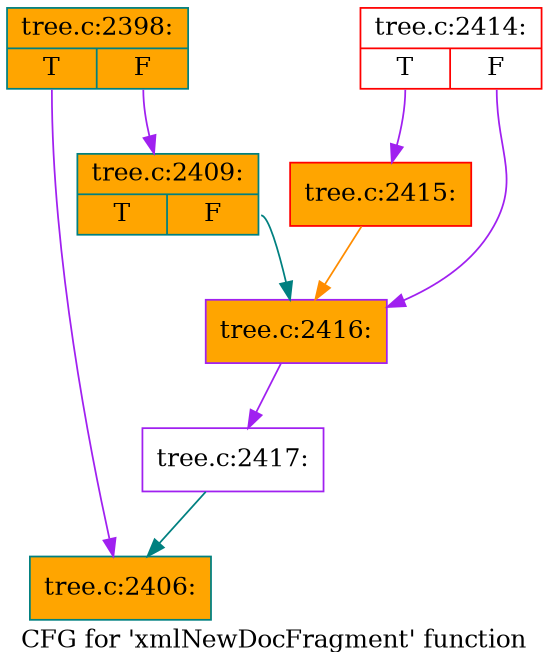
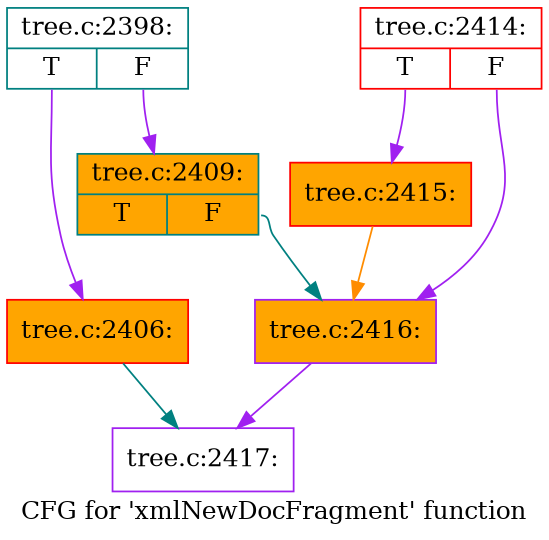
(98, 48) -> (98, 48)
(182, 518) -> (145, 389)
(120, 588) -> (98, 331)
